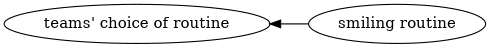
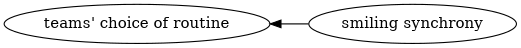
(397, 24) -> (413, 24)
